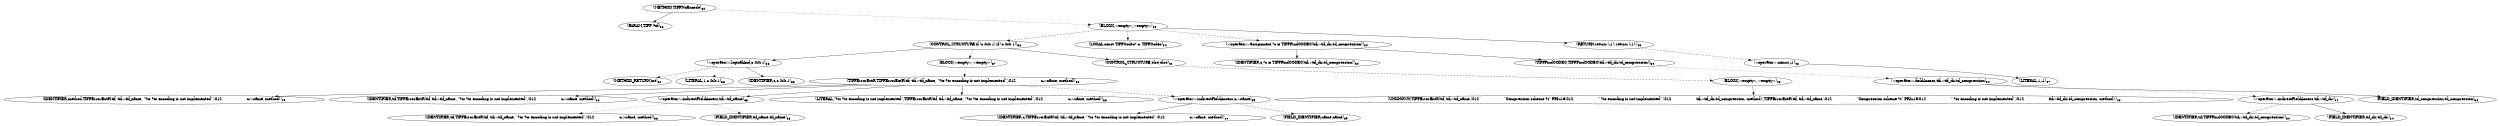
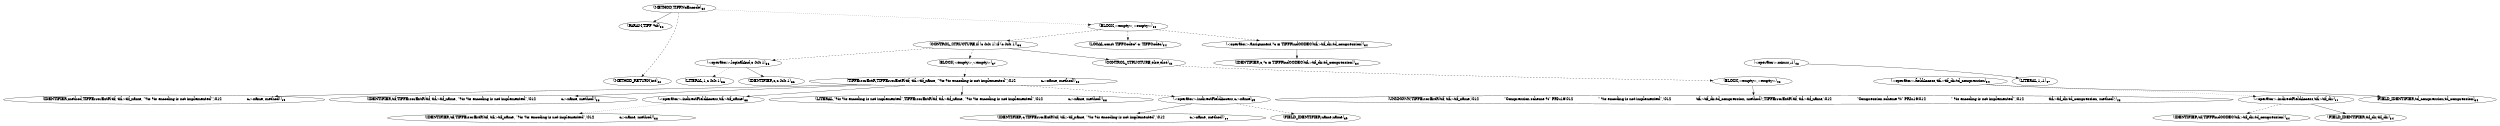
(1609, 45) -> none
(854, 54) -> (854, 54)
(1595, 63) -> none
(688, 72) -> (666, 46)
(753, 118) -> none
